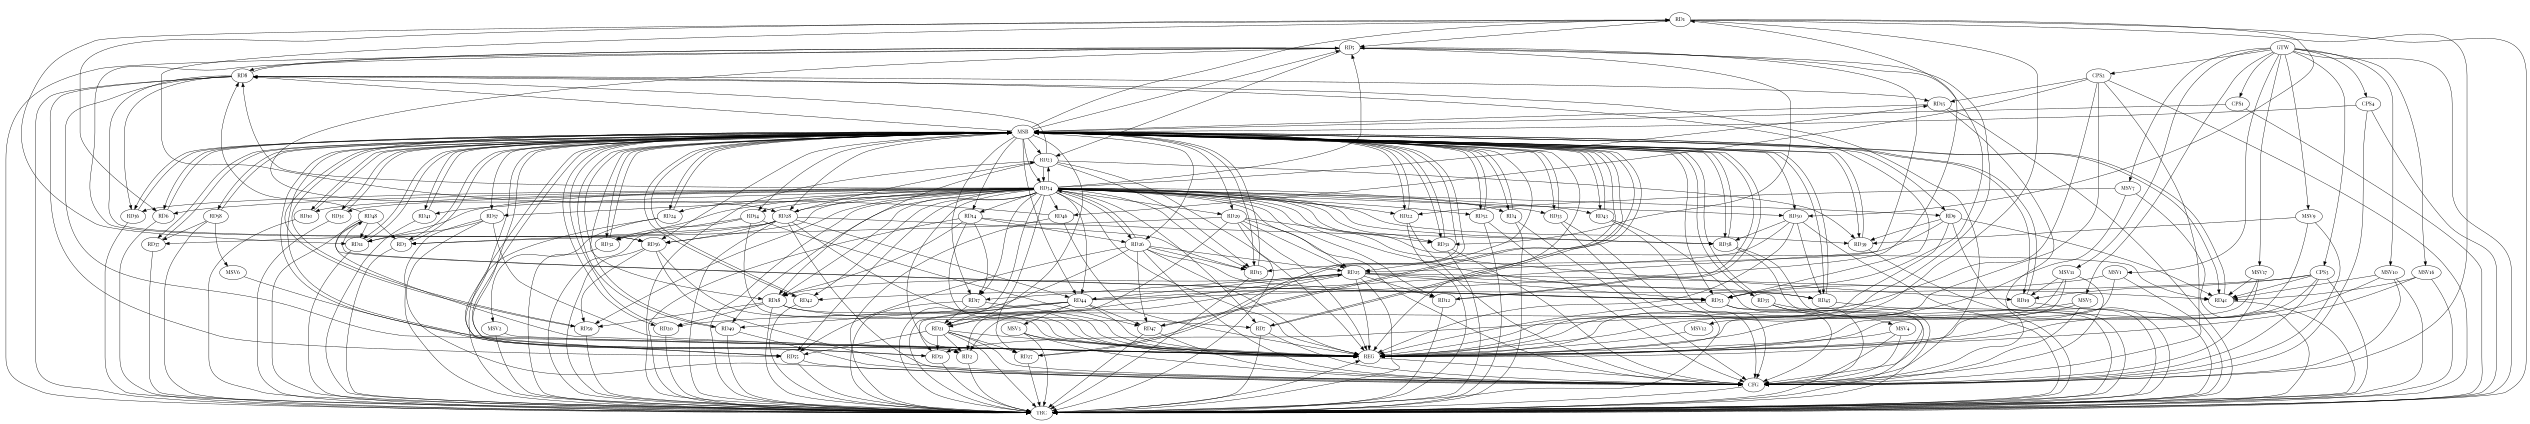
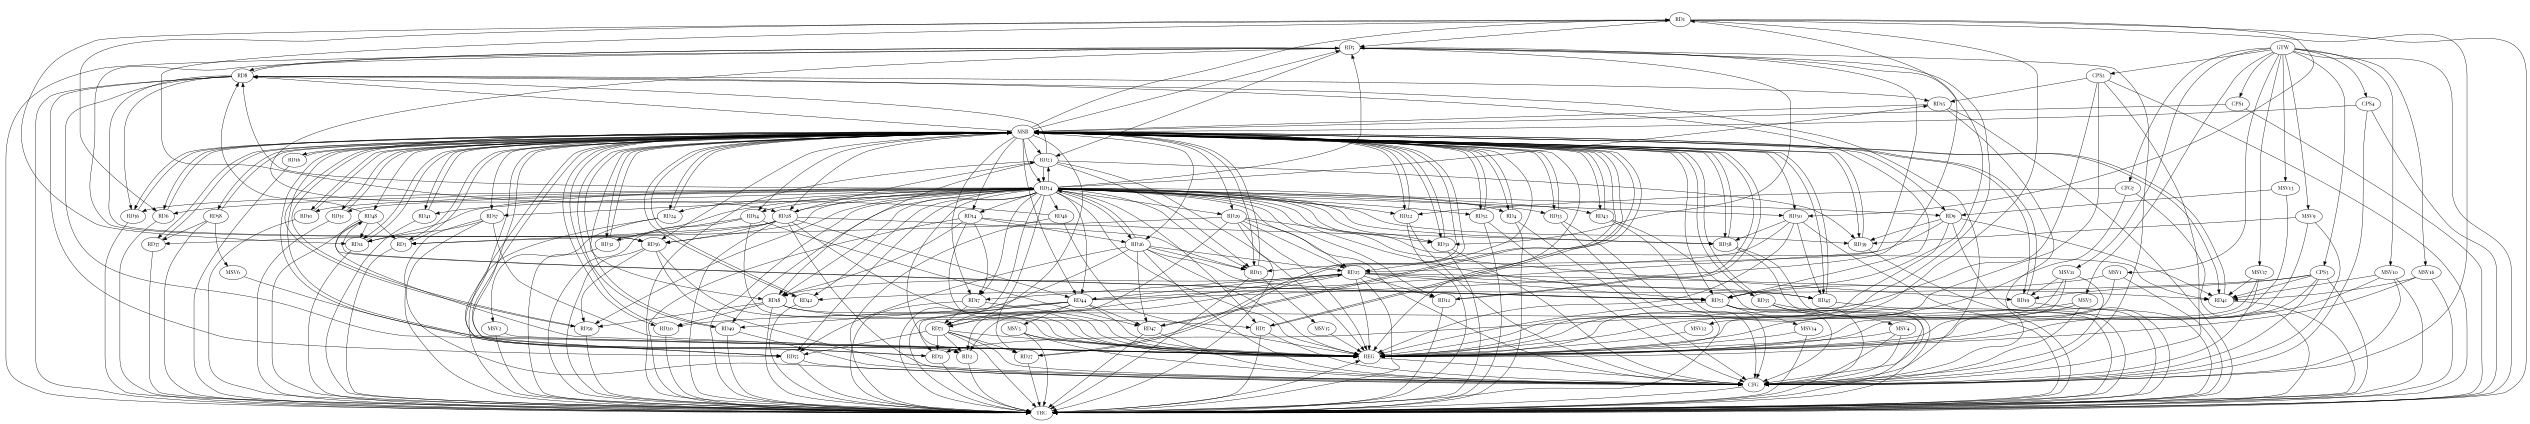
none -> (2050, 63)
none -> (680, 138)
none -> (294, 160)
(1585, 165) -> none
(2128, 188) -> (2128, 188)
none -> (2286, 188)
(731, 210) -> (770, 205)
(938, 329) -> (938, 329)
none -> (1322, 329)
none -> (1809, 329)
